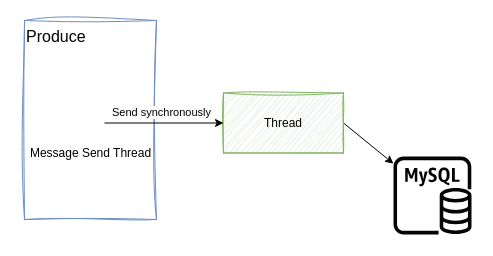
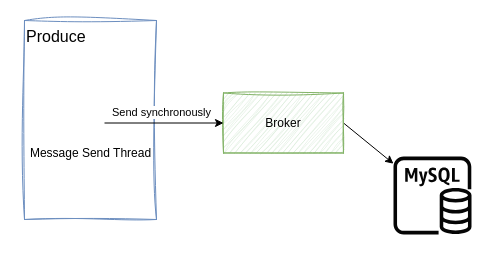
(284, 124) -> (284, 124)
